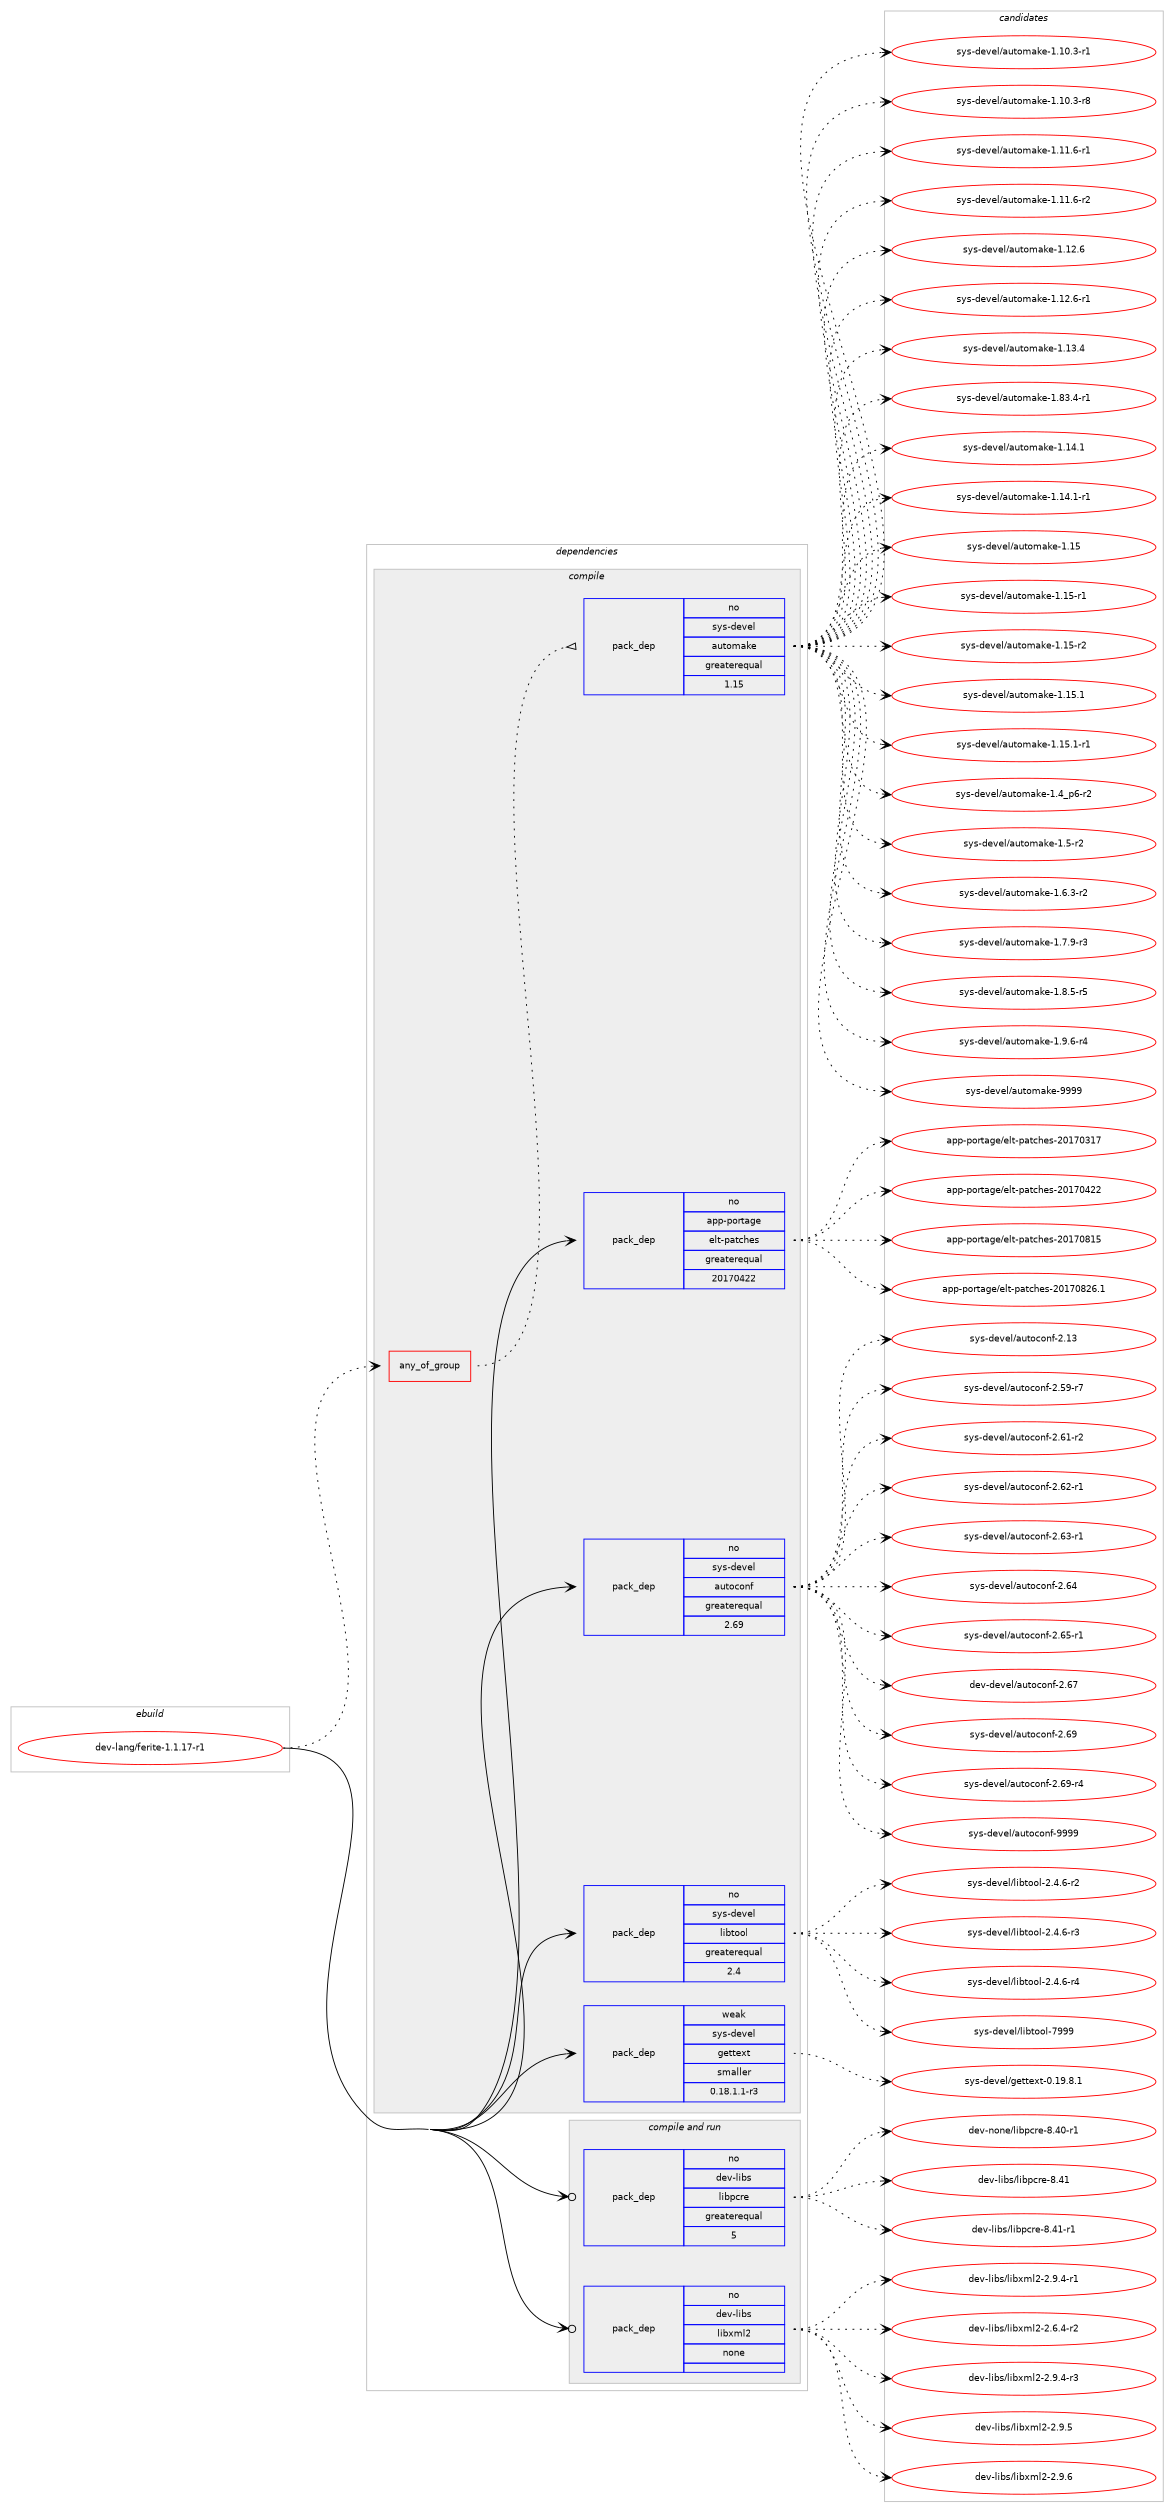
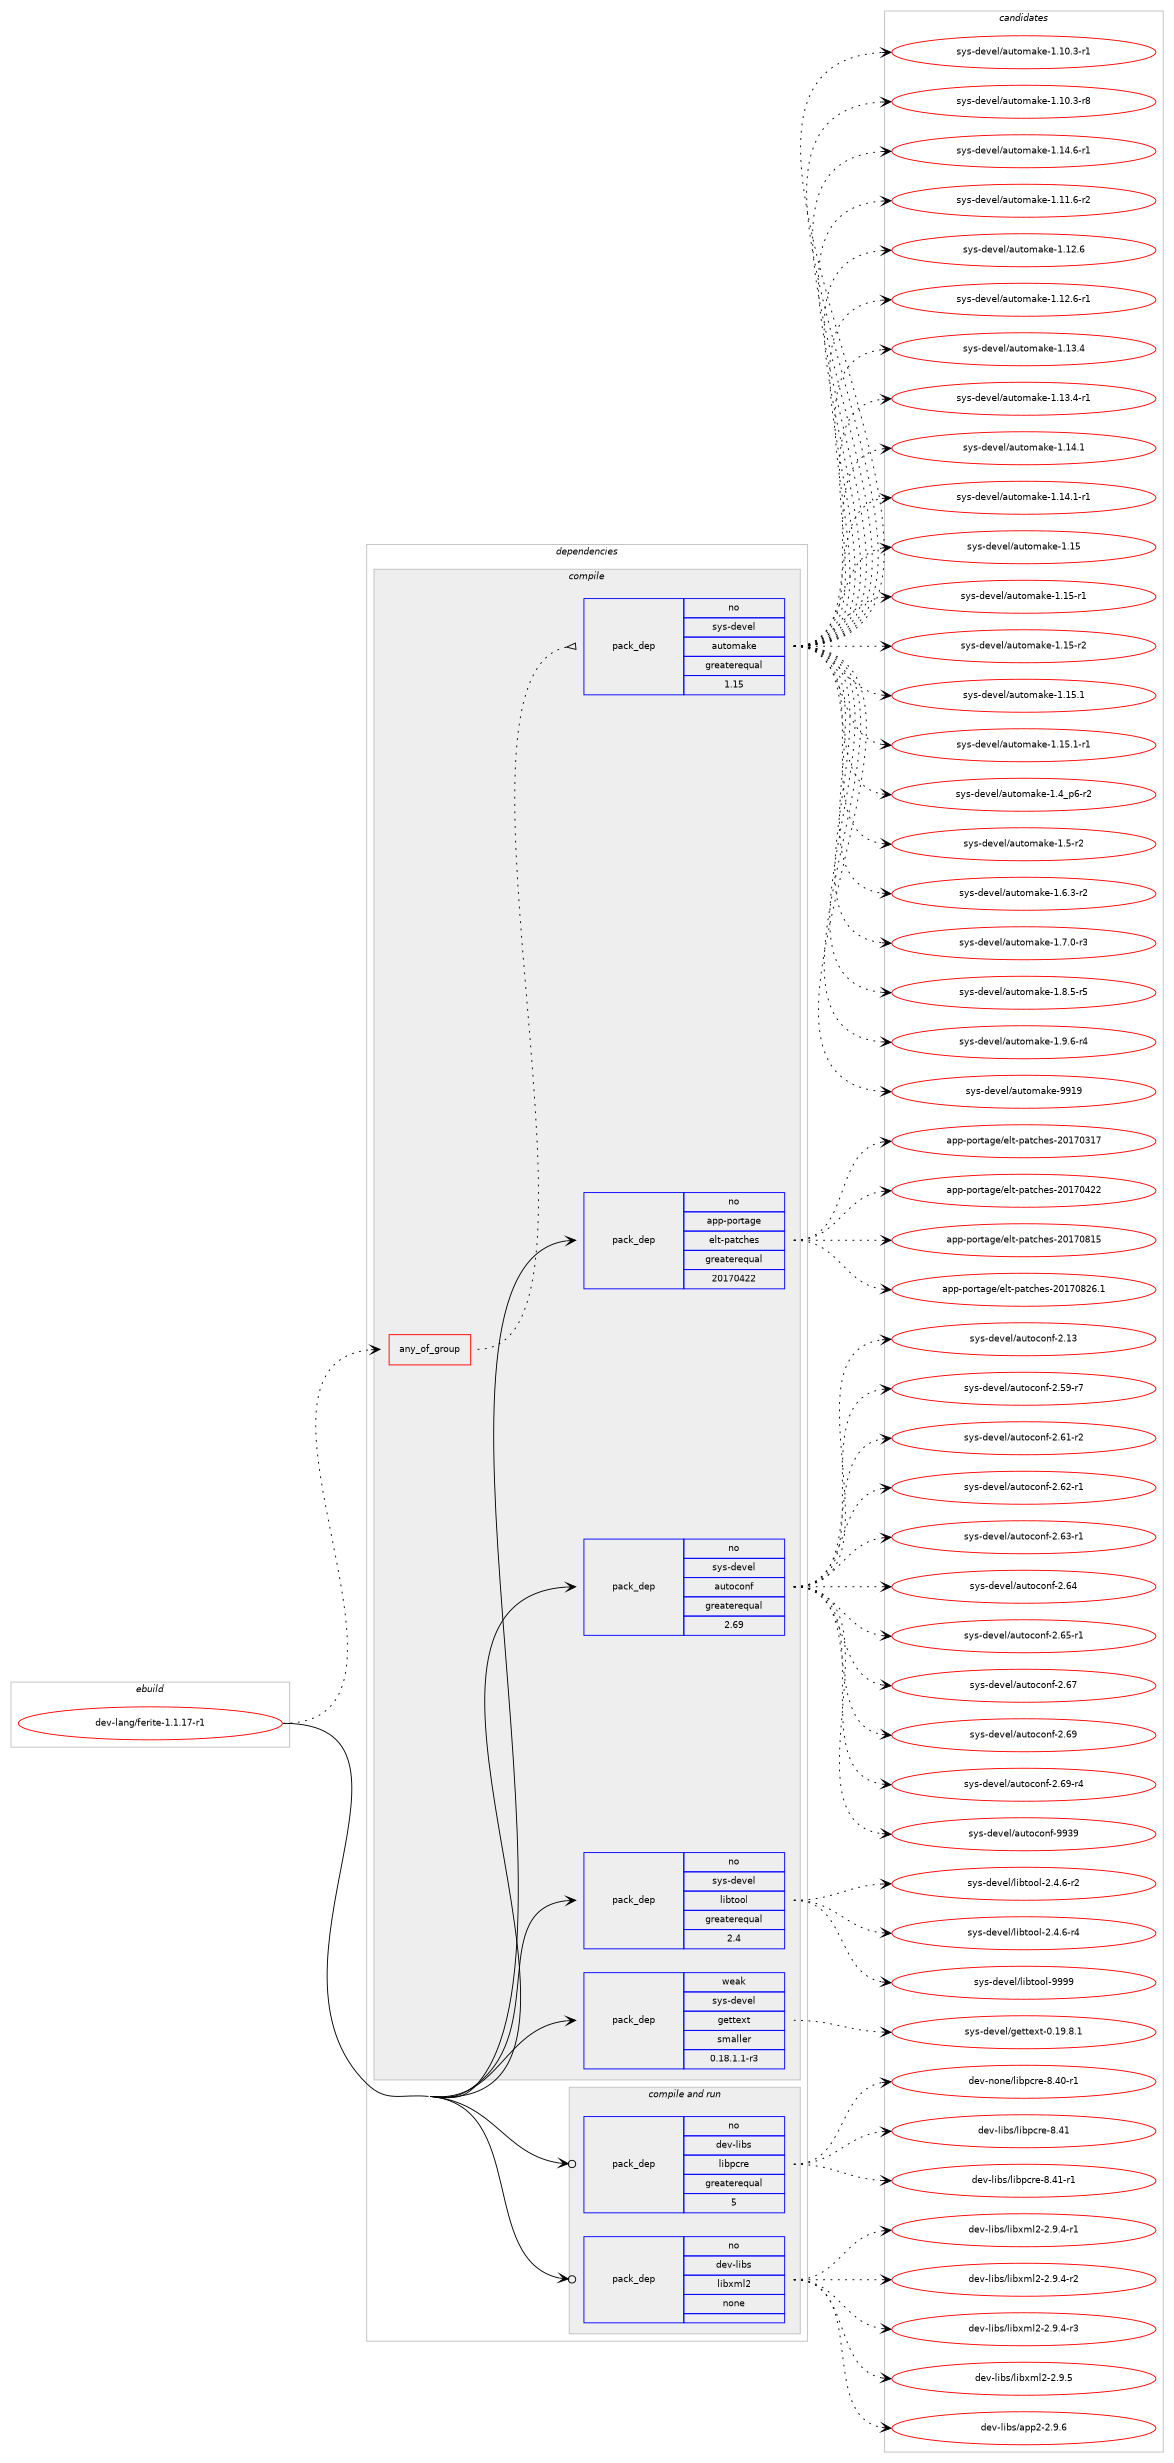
(1024, 151) -> (1024, 151)
(1024, 399) -> (1024, 399)
(1024, 943) -> (1024, 943)
(1024, 1092) -> (1024, 1092)
(1024, 1686) -> (1024, 1686)
(1024, 1834) -> (1024, 1834)
(1024, 1933) -> none
(1024, 2032) -> (1024, 1983)
(1024, 2329) -> (1024, 2280)
(1024, 2478) -> (1024, 2428)
